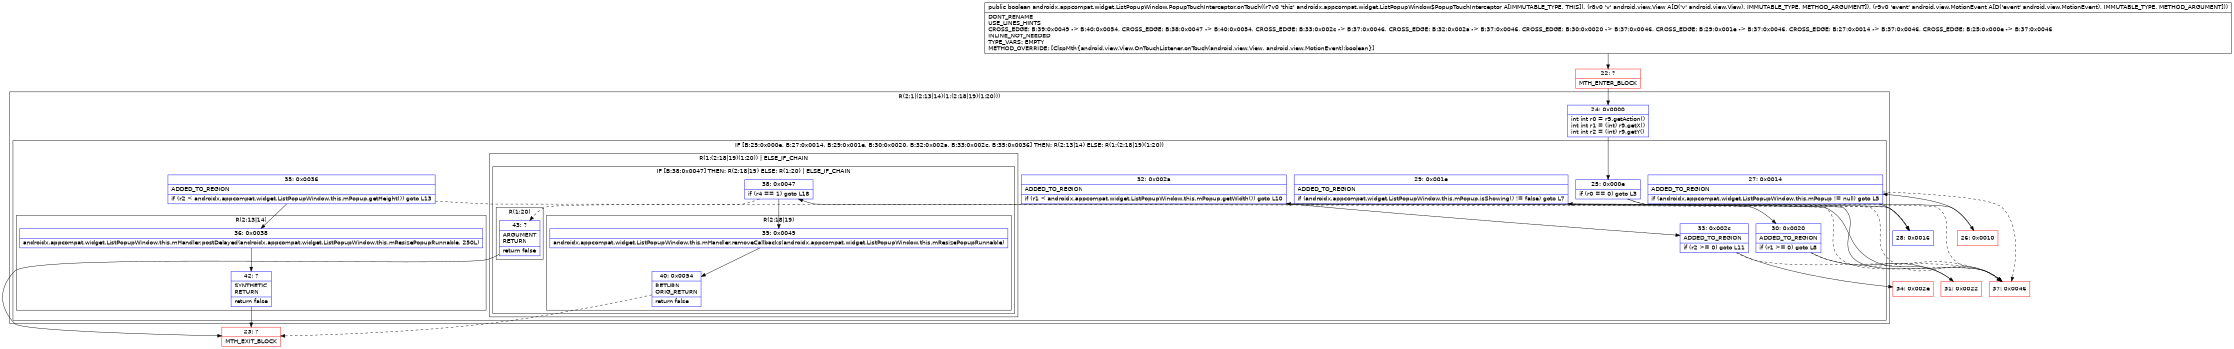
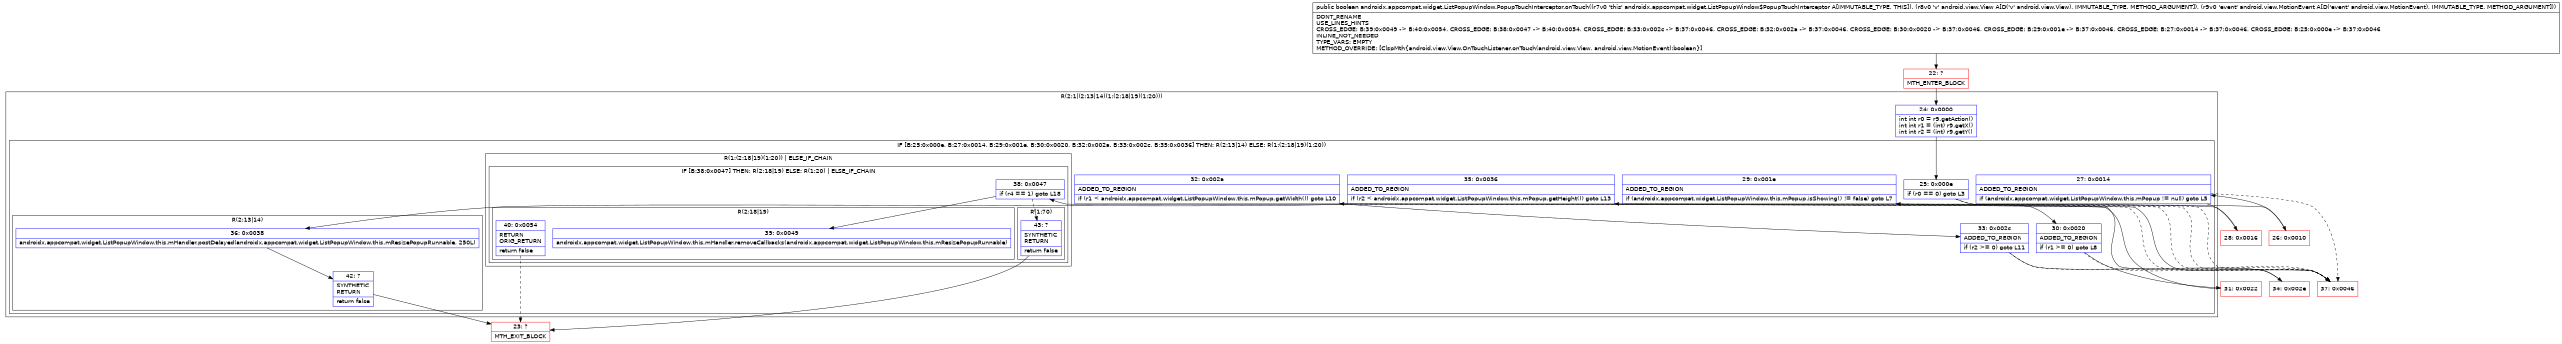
(1601, 205) -> (1854, 205)
(520, 212) -> (1041, 212)
none -> (2143, 214)
(520, 235) -> (1041, 235)
(1913, 238) -> (2241, 238)
(732, 261) -> none
